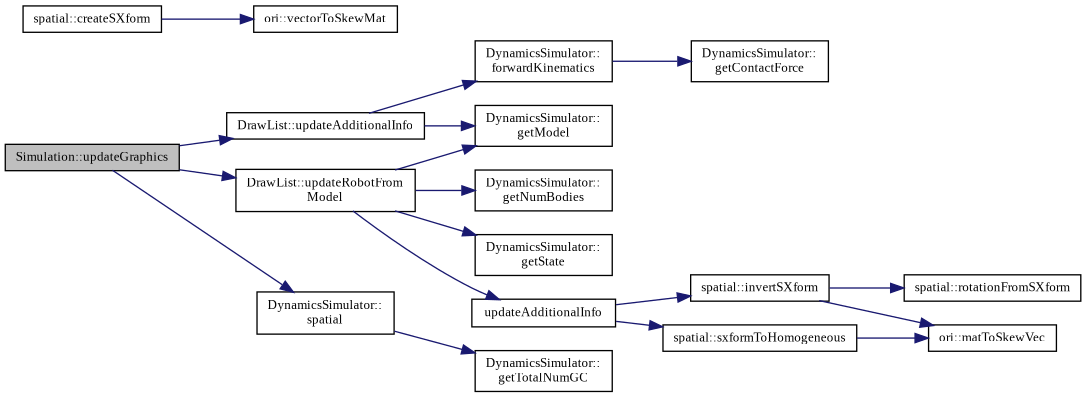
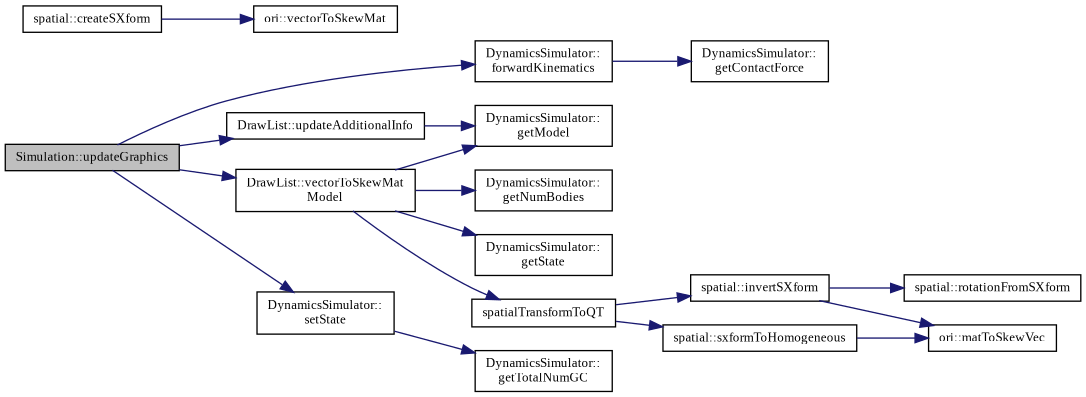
(416, 99) -> (285, 87)
(326, 190) -> (326, 190)
(326, 313) -> (326, 313)
(544, 313) -> (544, 313)
